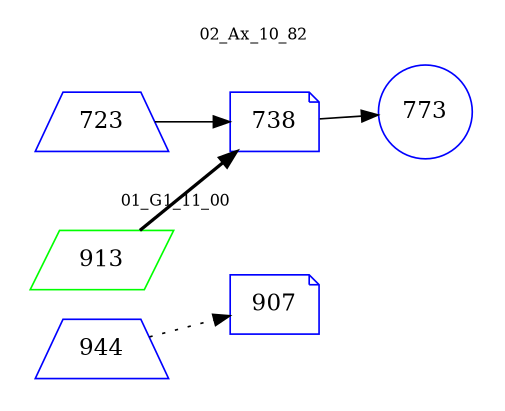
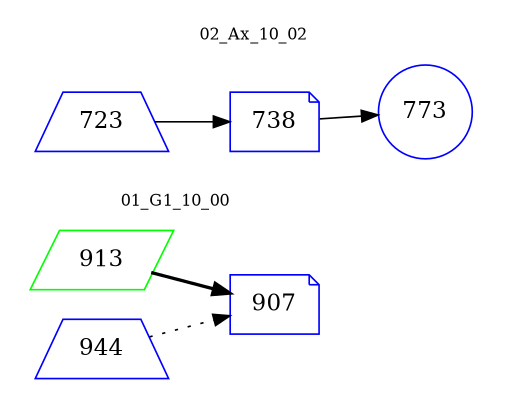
(254, 35) -> (254, 35)
(181, 197) -> (182, 281)
(176, 202) -> (176, 202)
